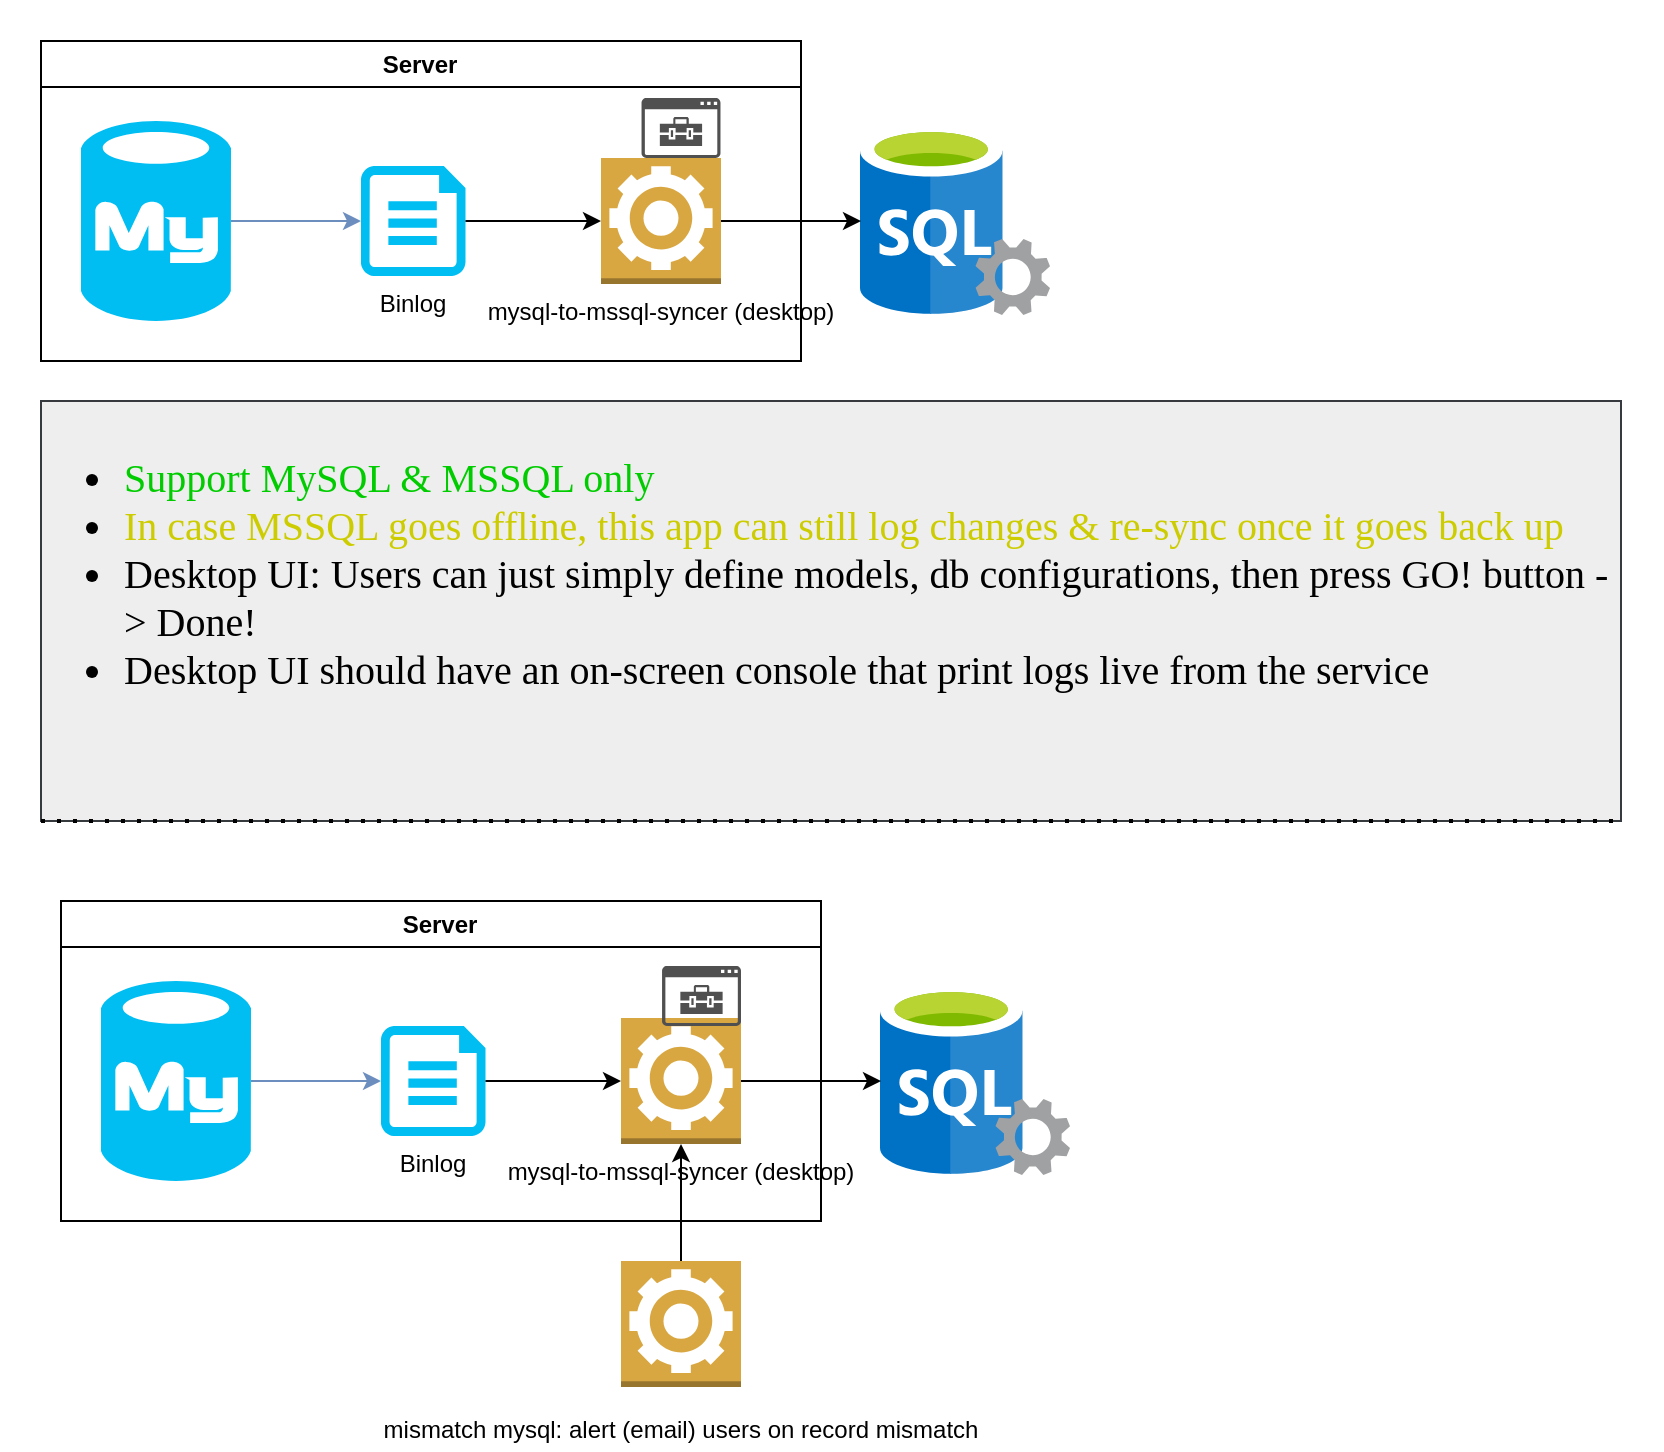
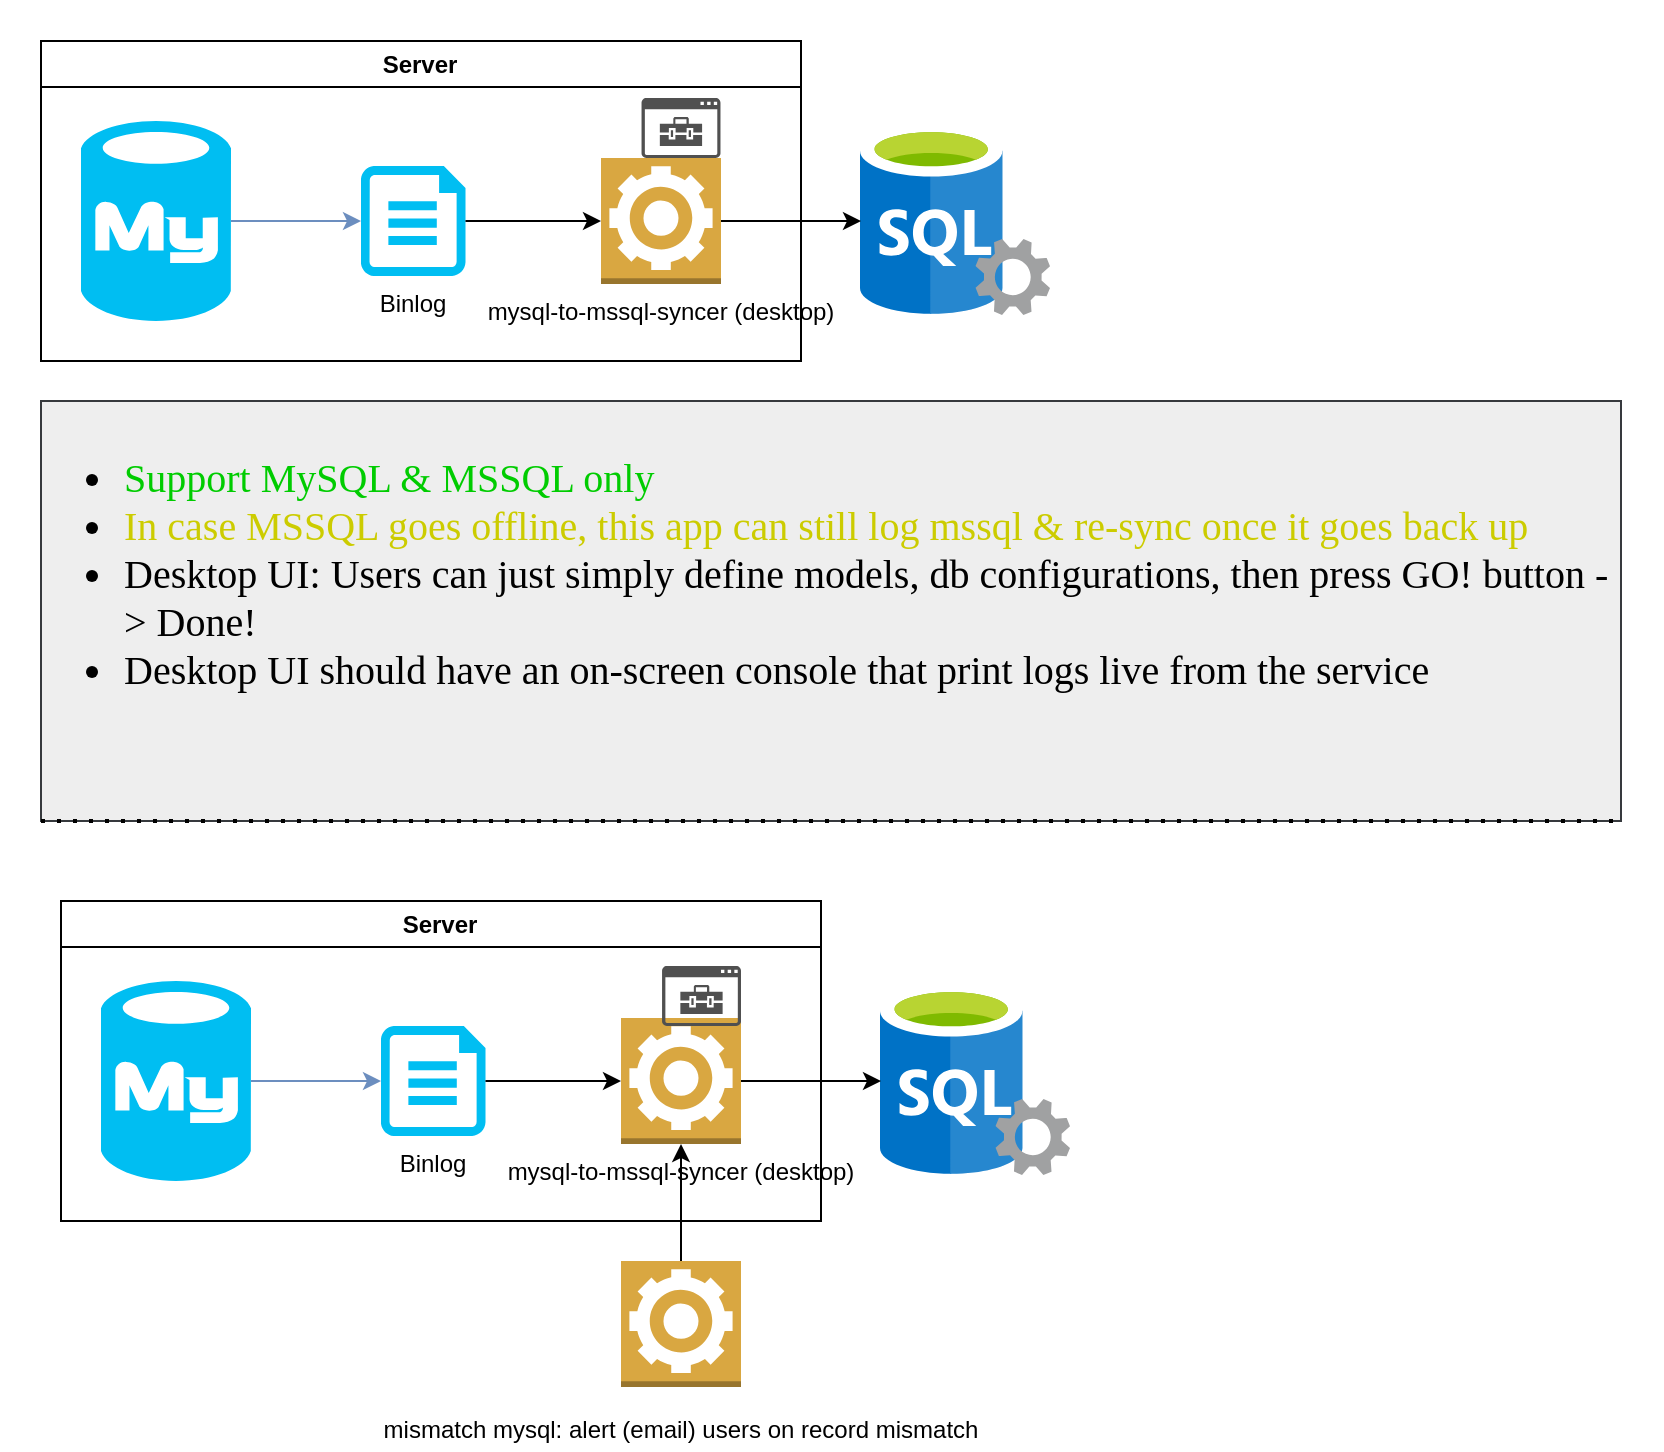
(833, 583) -> (833, 583)
